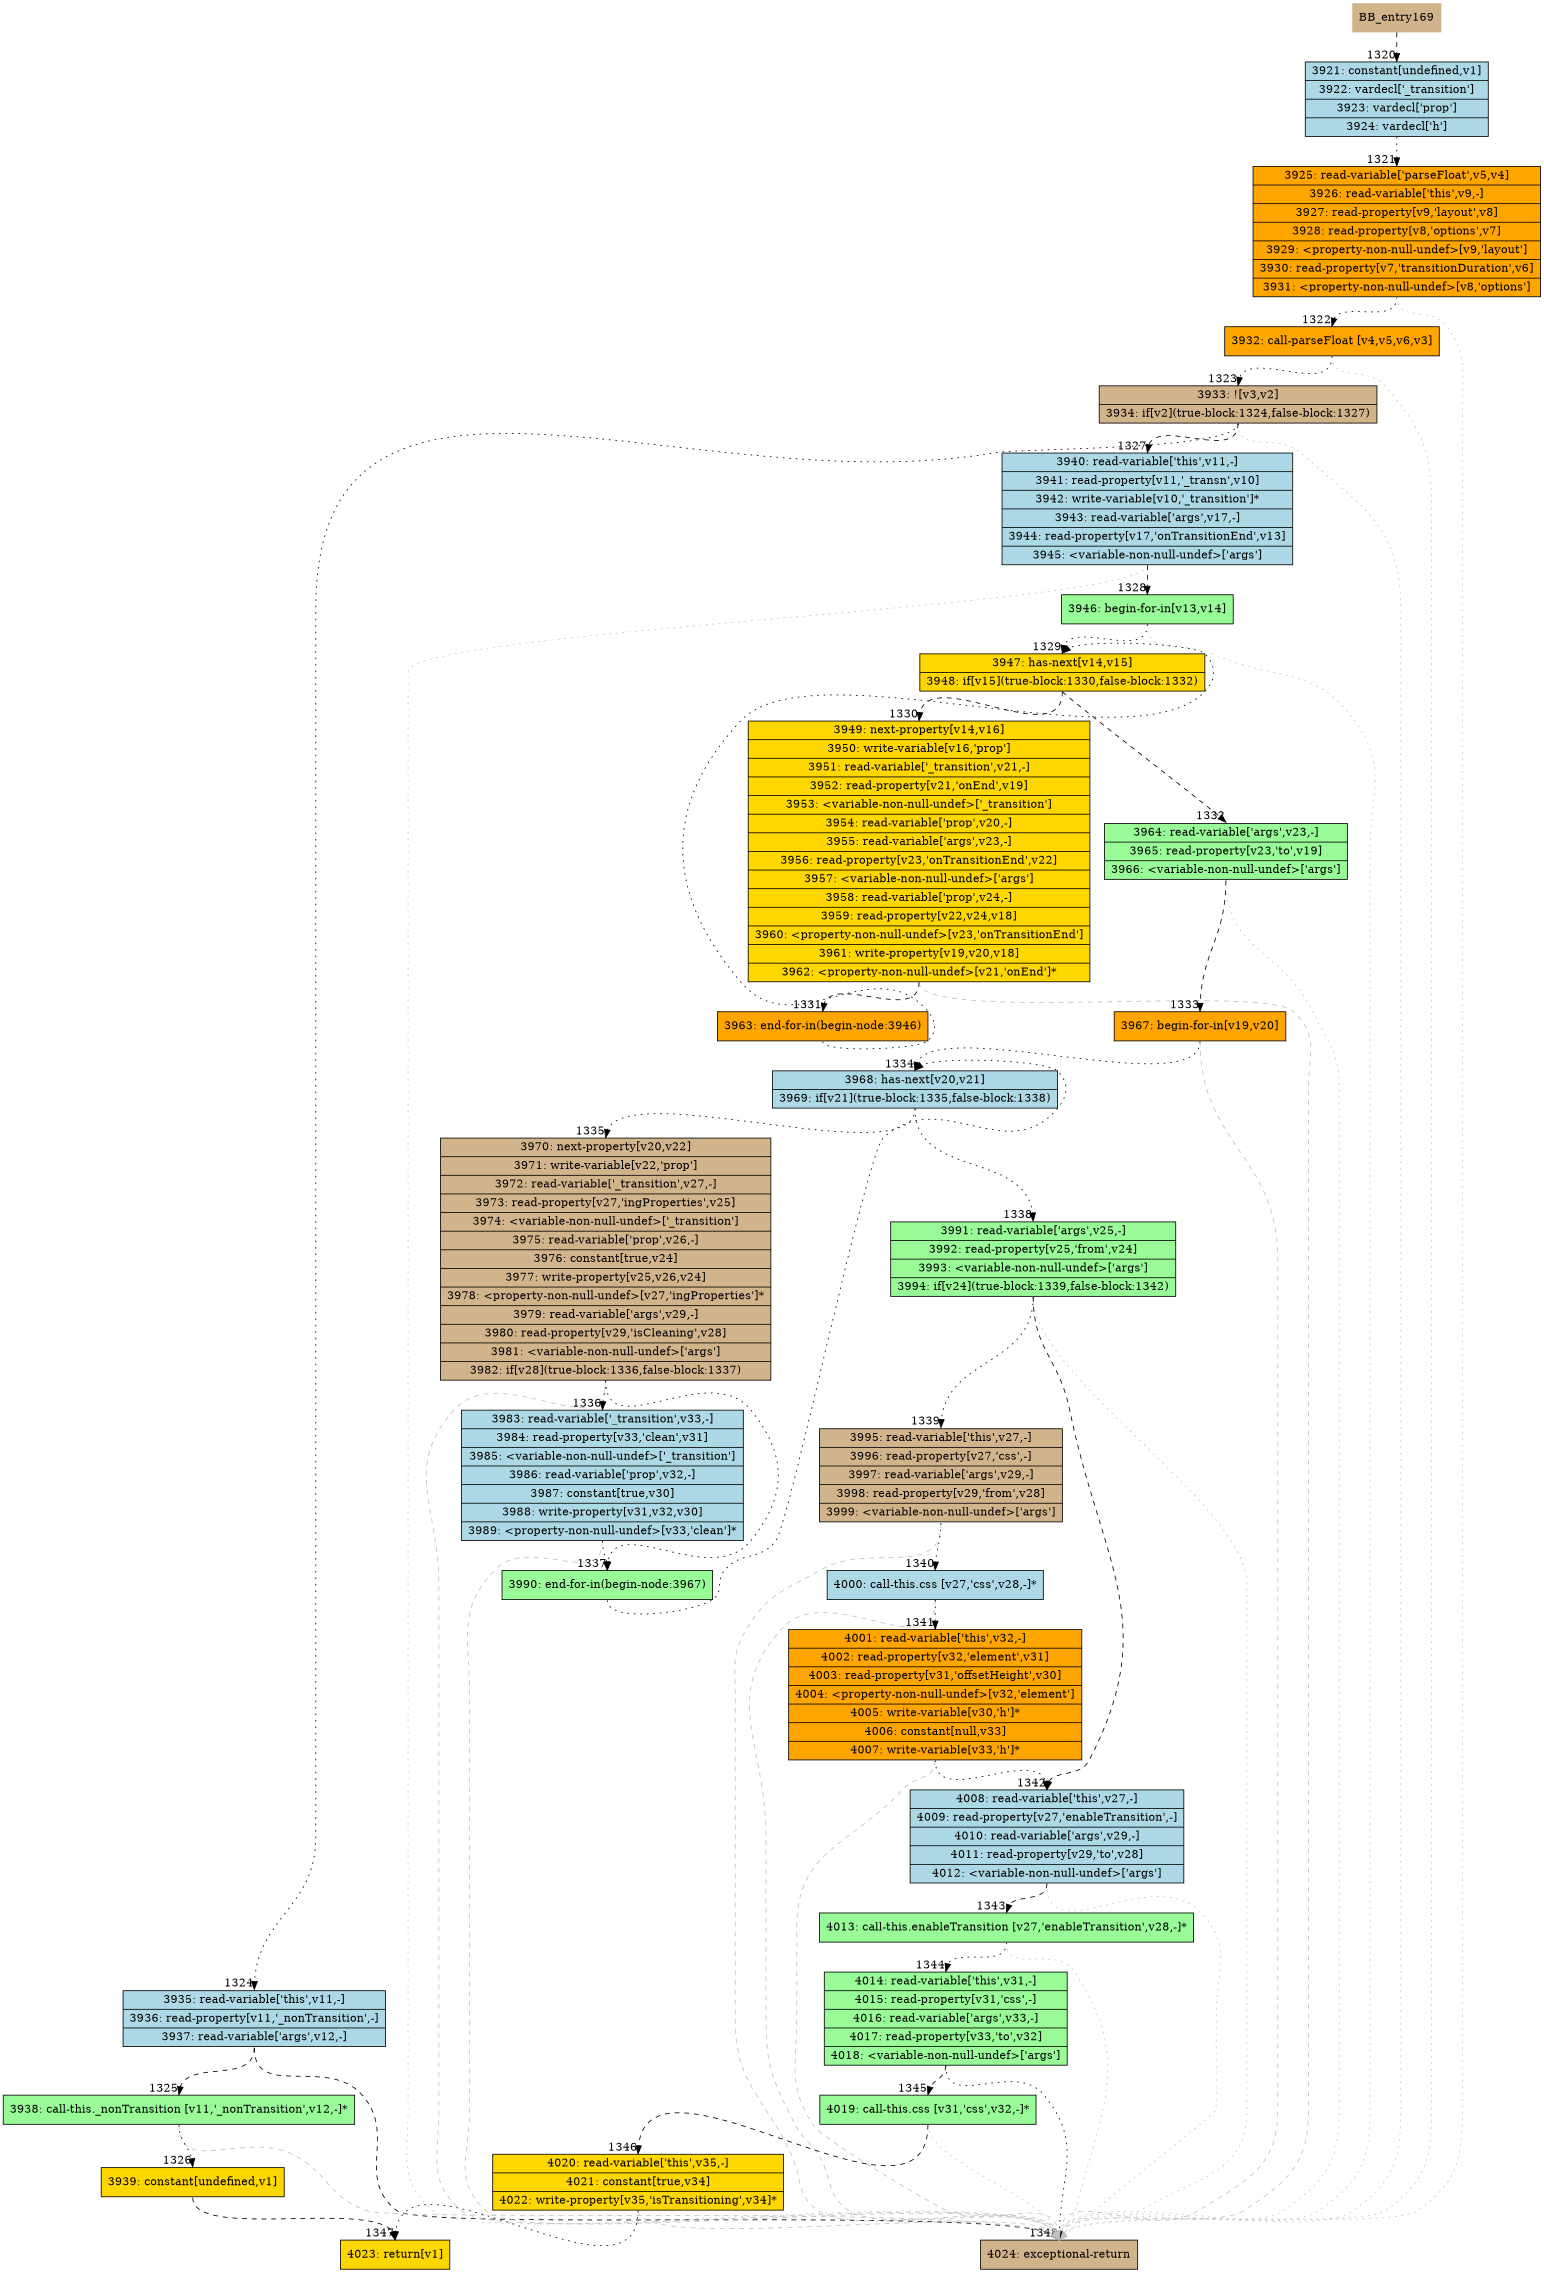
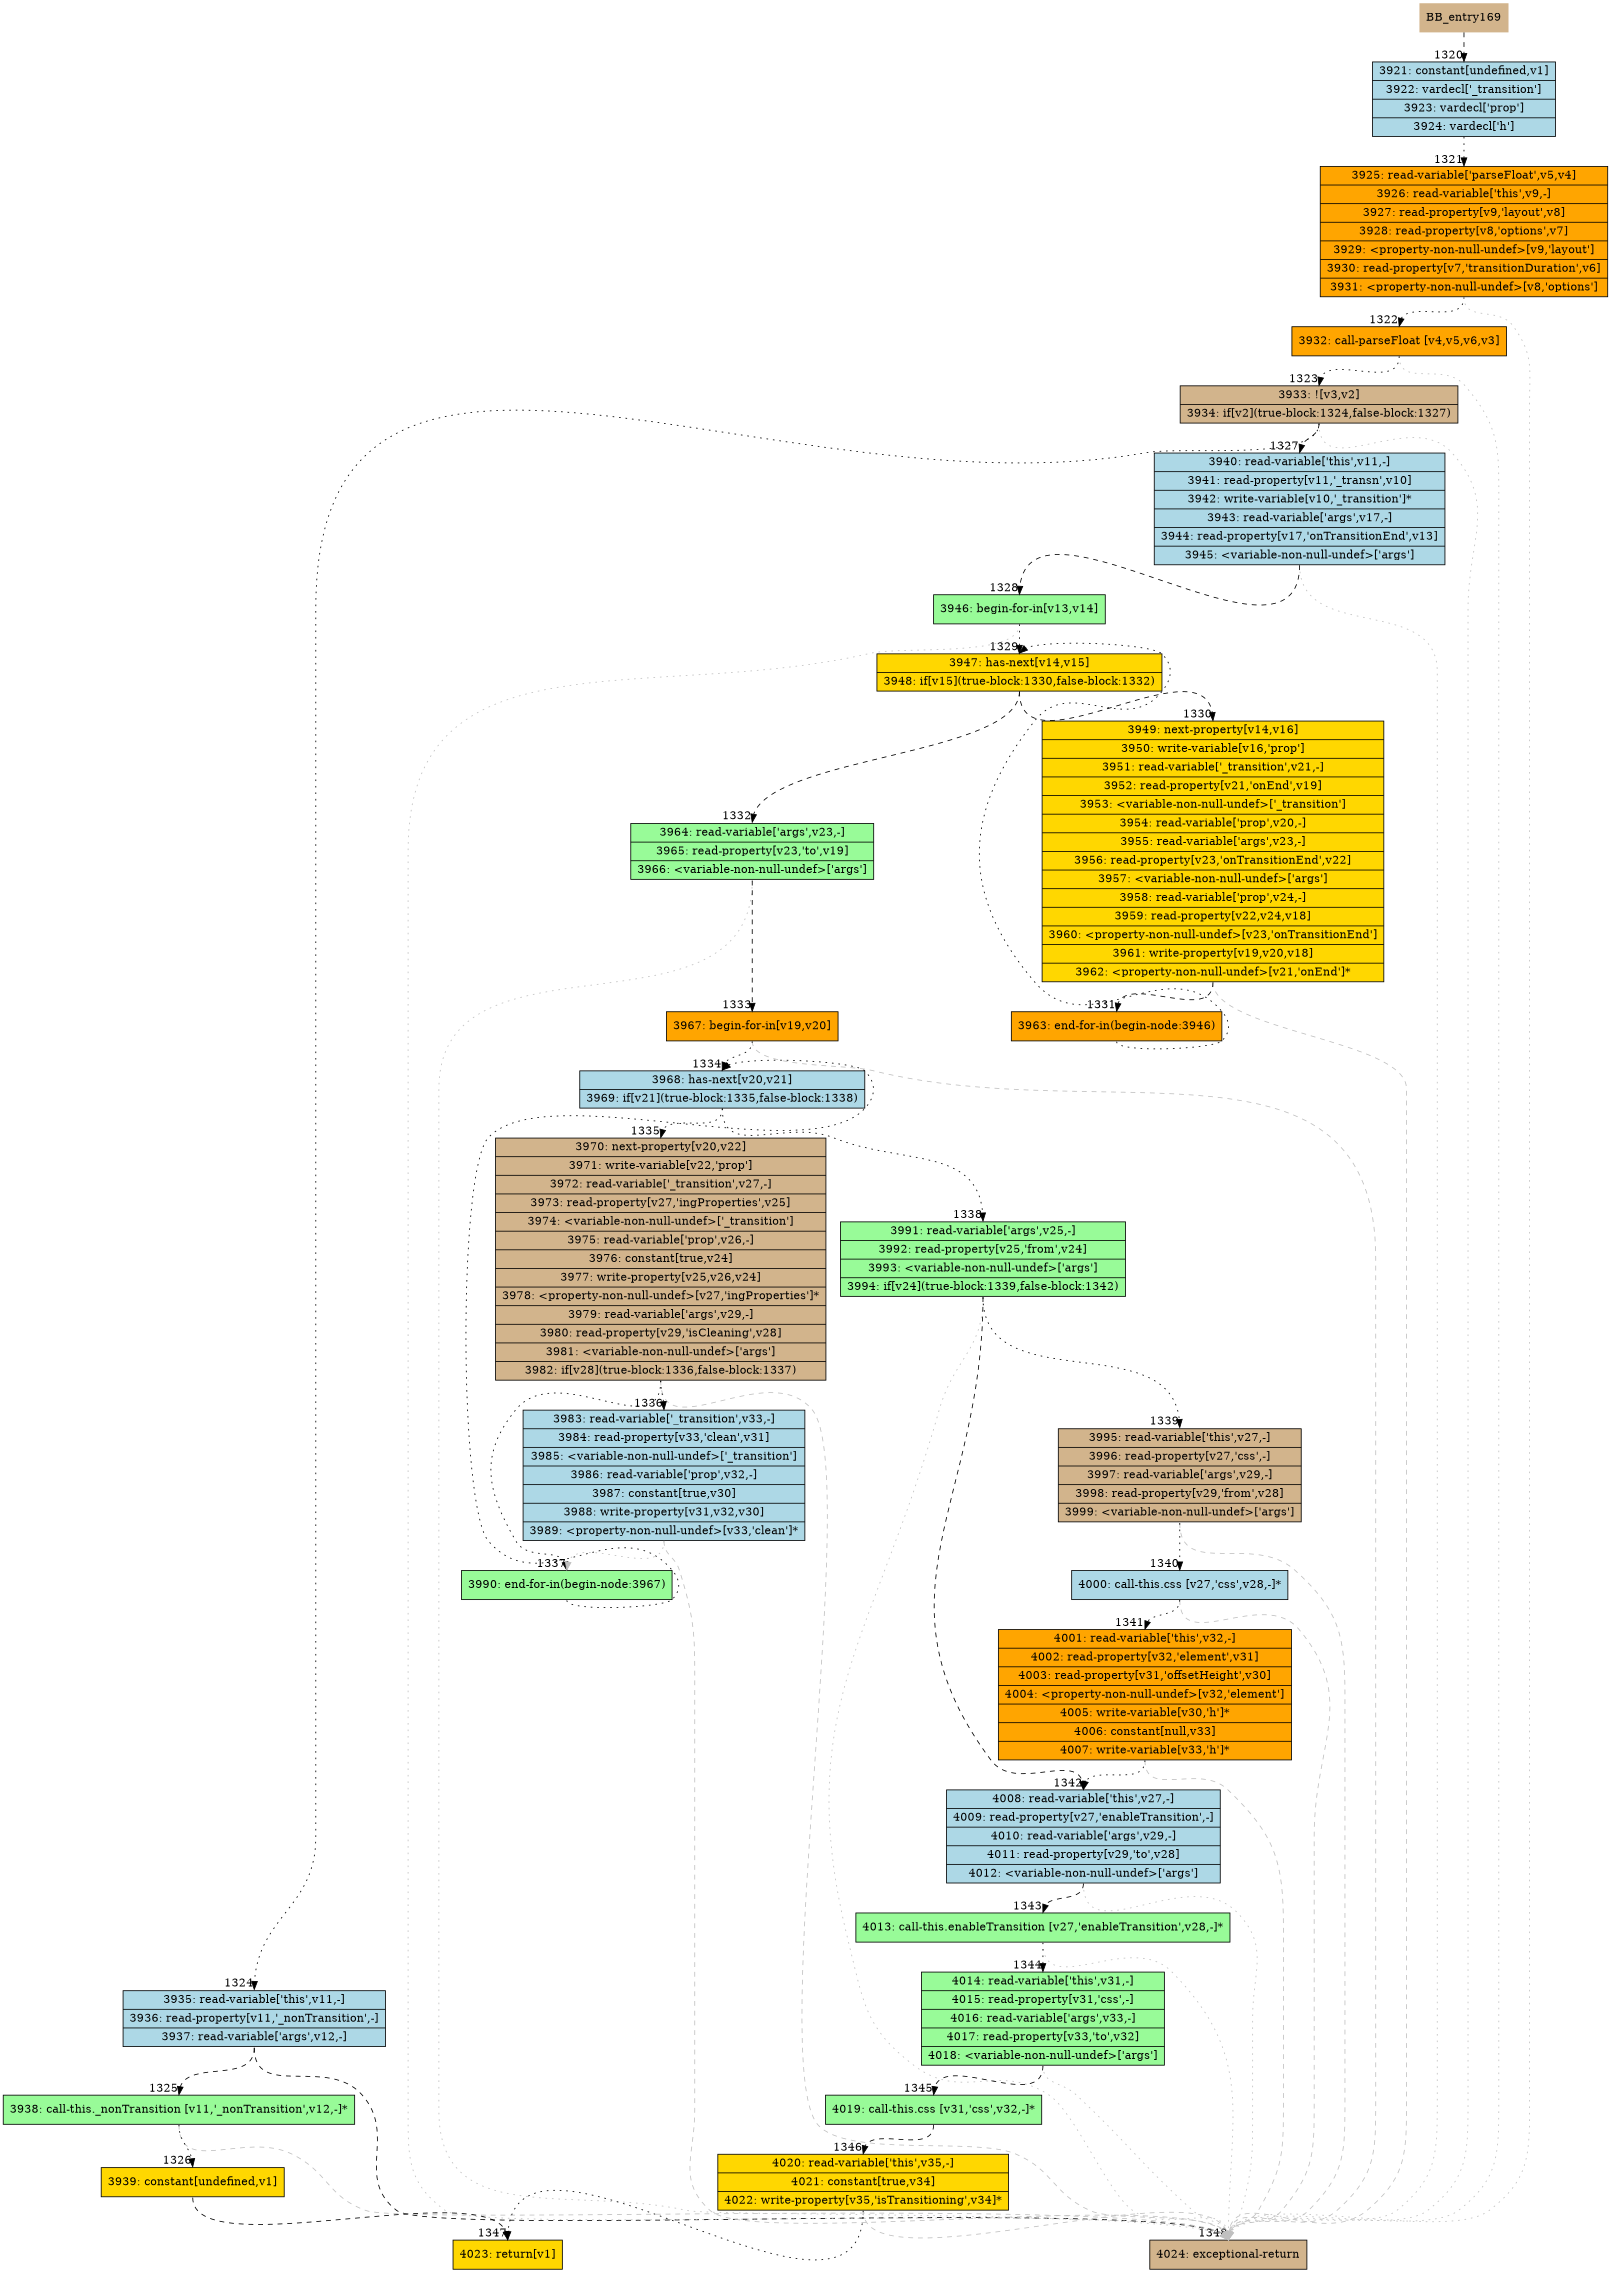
(604, 1554) -> (619, 1556)
(1052, 2107) -> (1132, 2151)
(990, 2180) -> none
